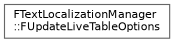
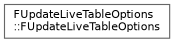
(87, 21) -> (87, 21)
